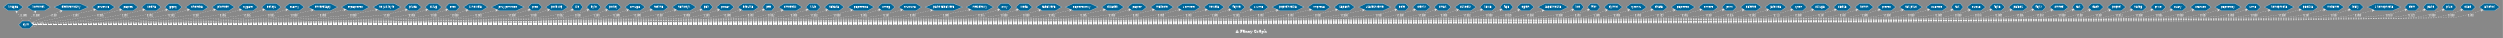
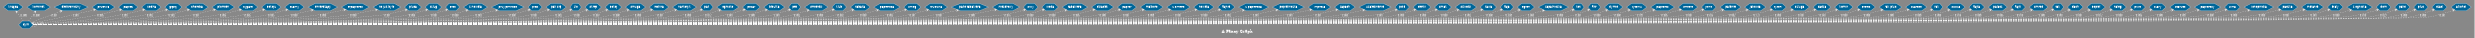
(557, 7) -> (556, 7)
(594, 7) -> (593, 7)
none -> (728, 7)
(1082, 7) -> none
(1259, 7) -> (1254, 7)
(1659, 7) -> none
(2384, 7) -> (2360, 7)
